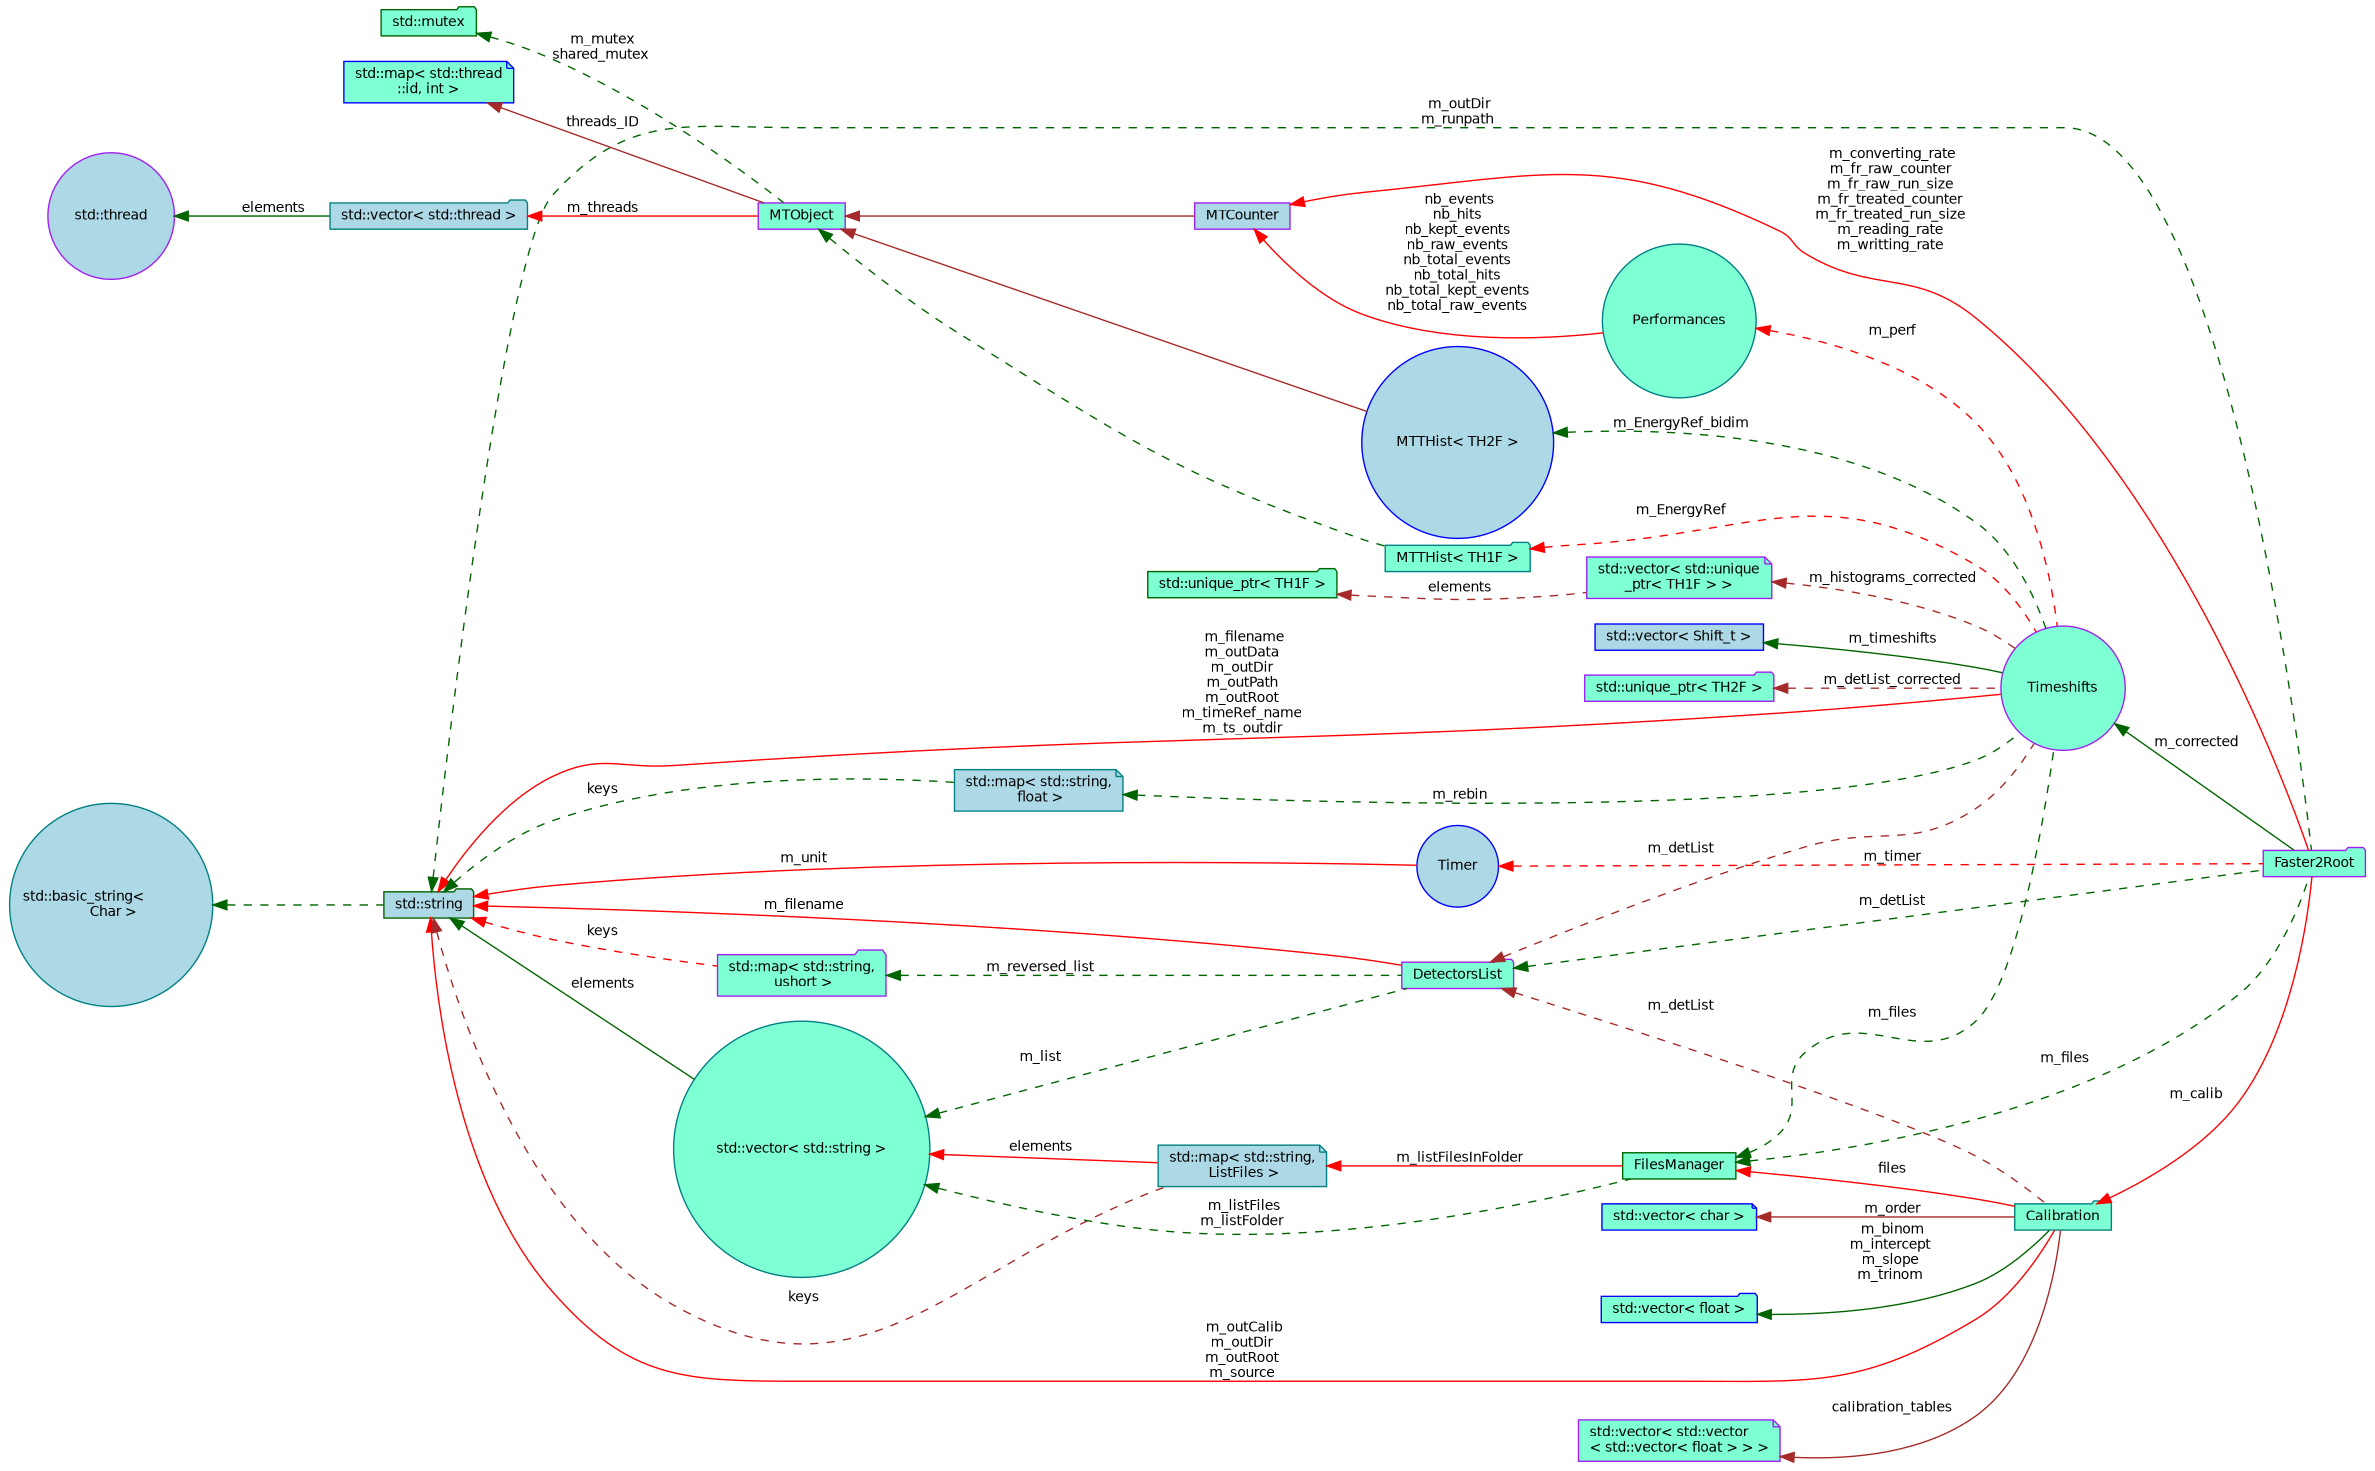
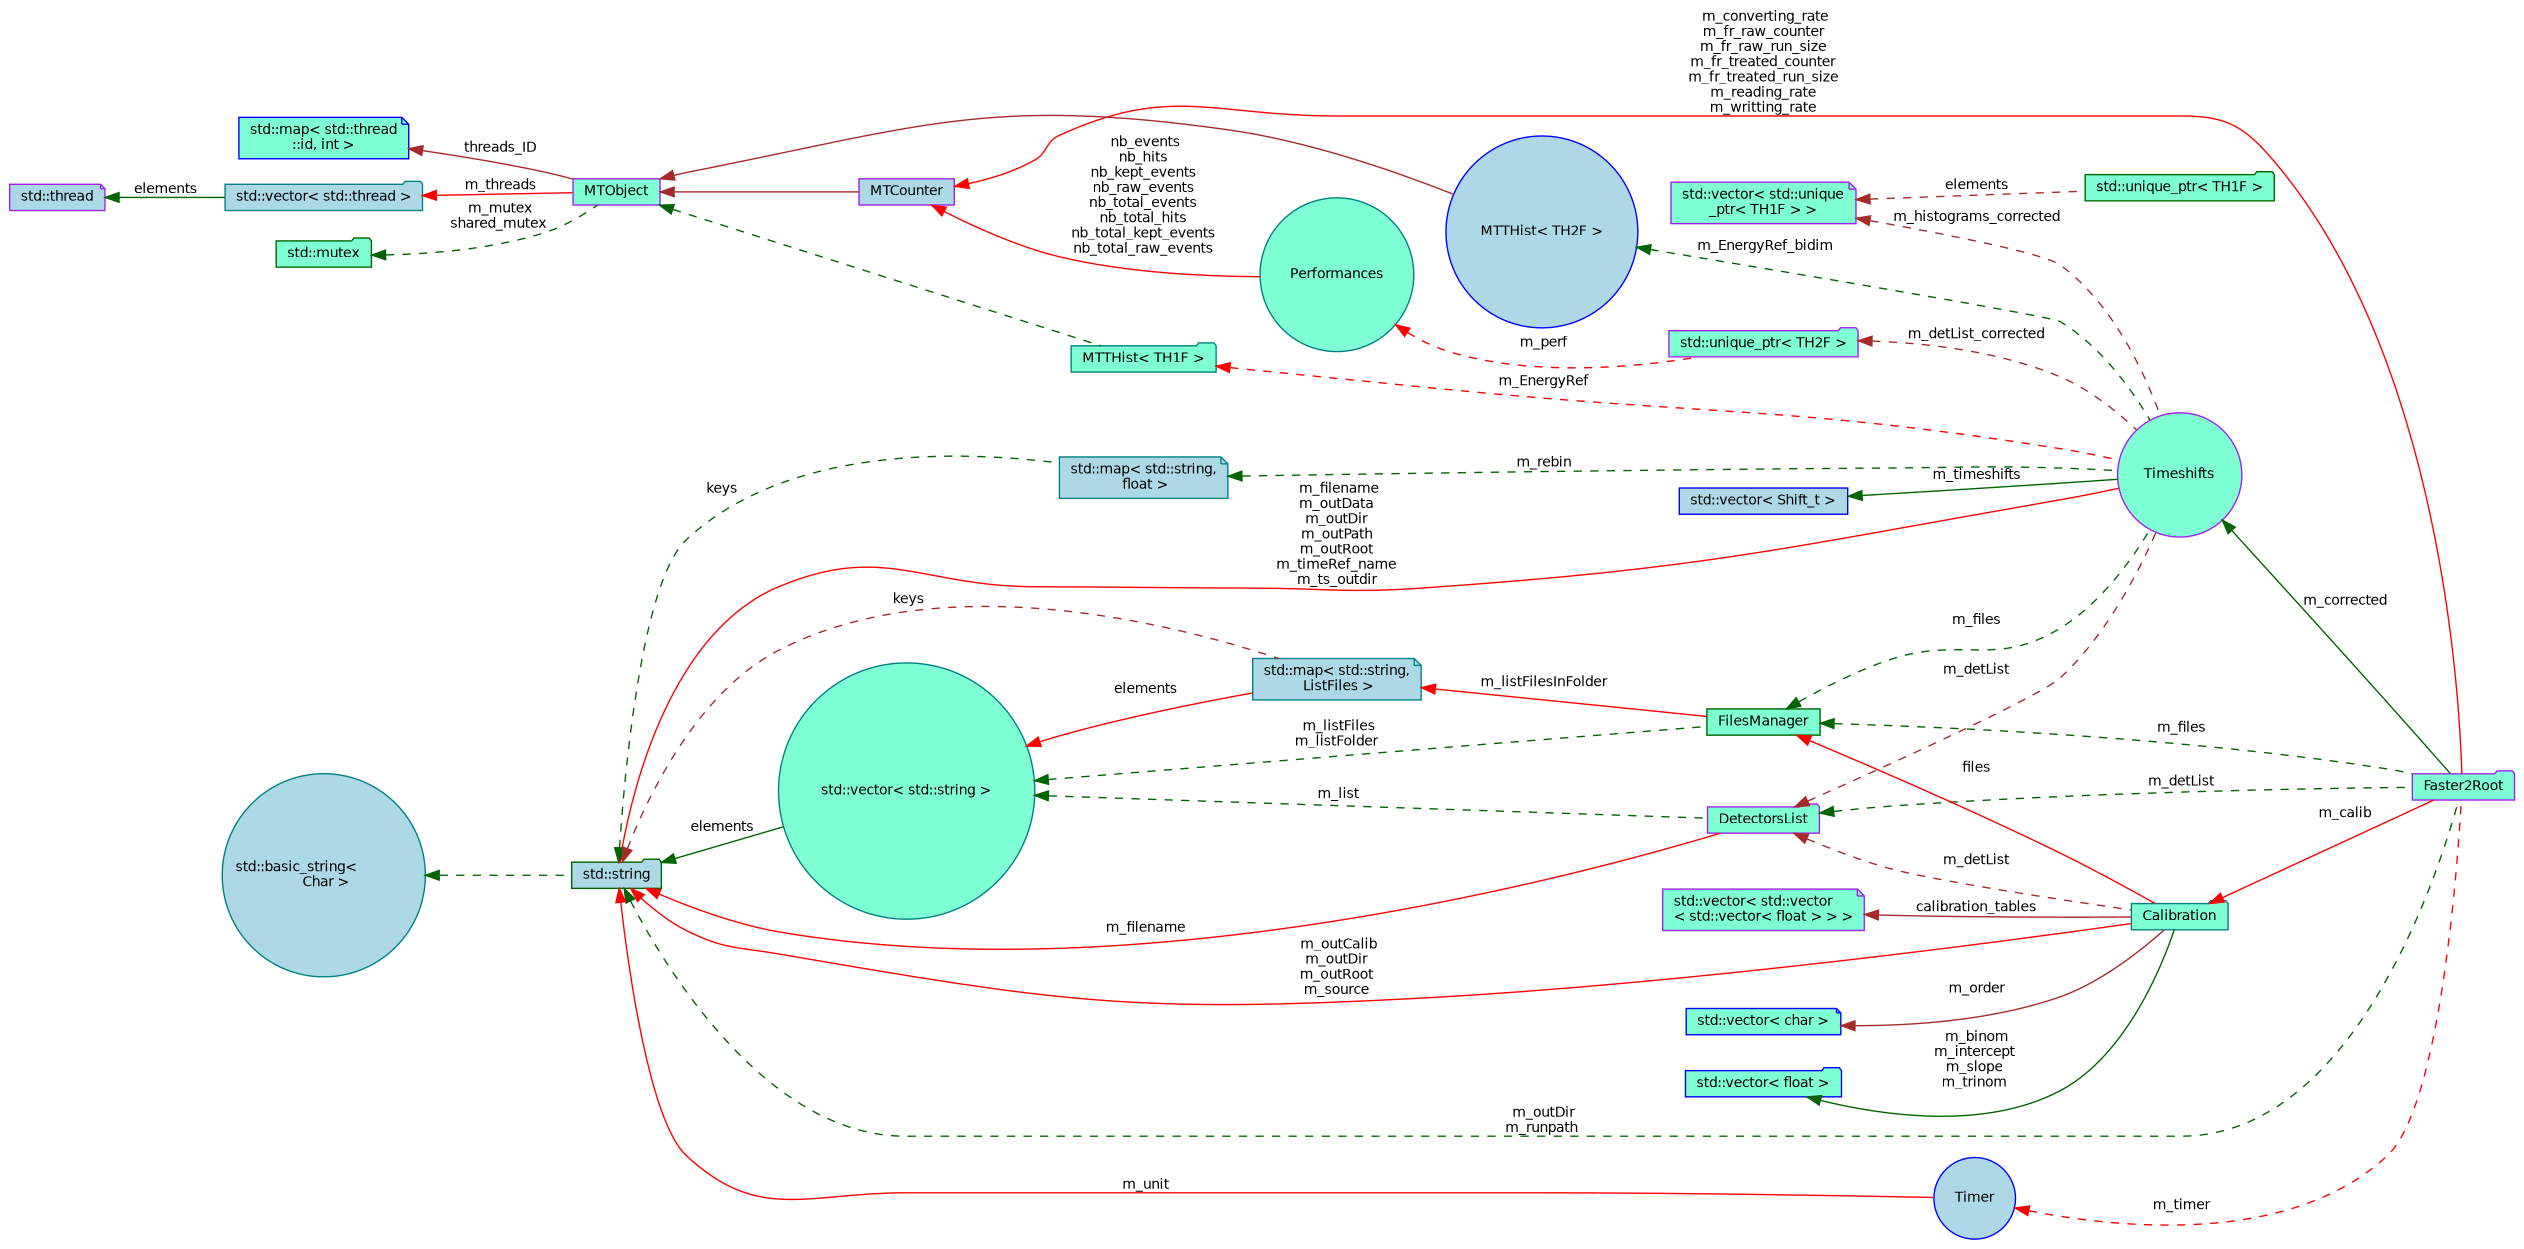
(111, 216) -> (57, 197)
(1973, 421) -> (1551, 367)
(1469, 599) -> (1977, 195)
(802, 975) -> none
